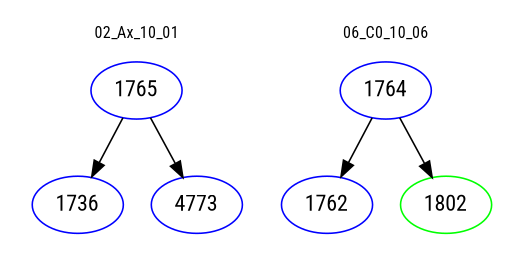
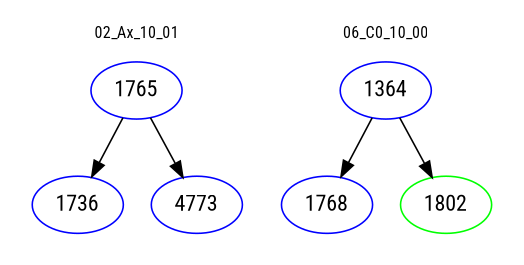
(387, 34) -> (387, 34)
(386, 90) -> (386, 90)
(327, 205) -> (327, 205)
